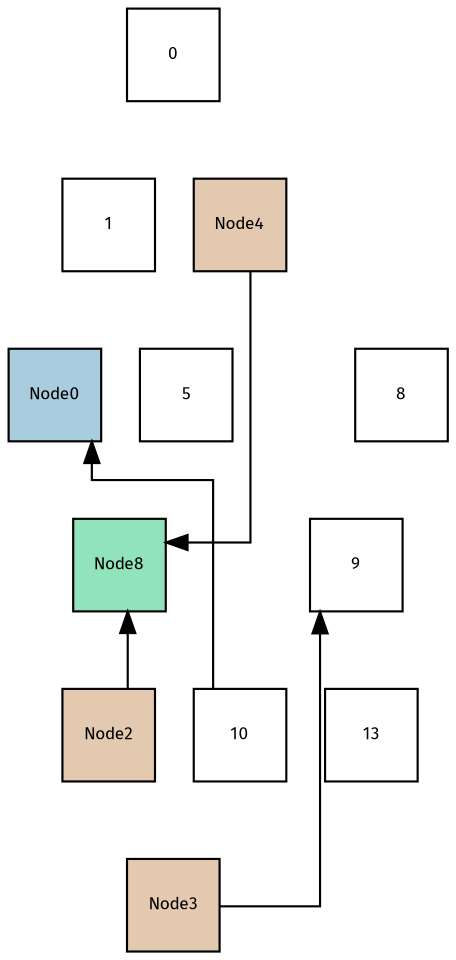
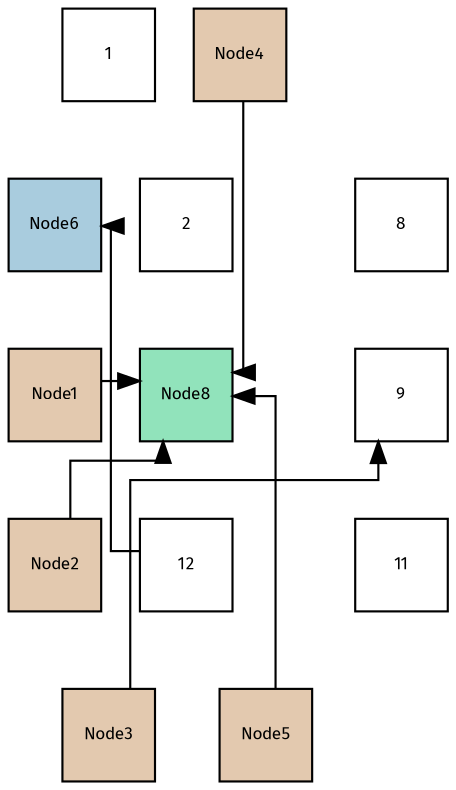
(173, 55) -> none
(55, 395) -> (55, 225)
none -> (55, 395)
(186, 395) -> (186, 225)
(240, 735) -> (186, 565)
none -> (266, 735)
(371, 735) -> (401, 565)
